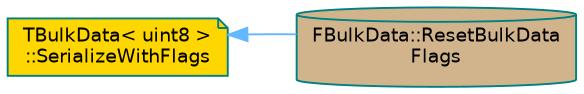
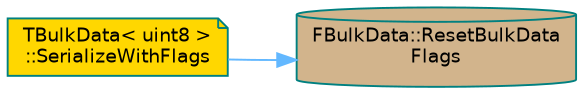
(272, 34) -> (253, 60)
